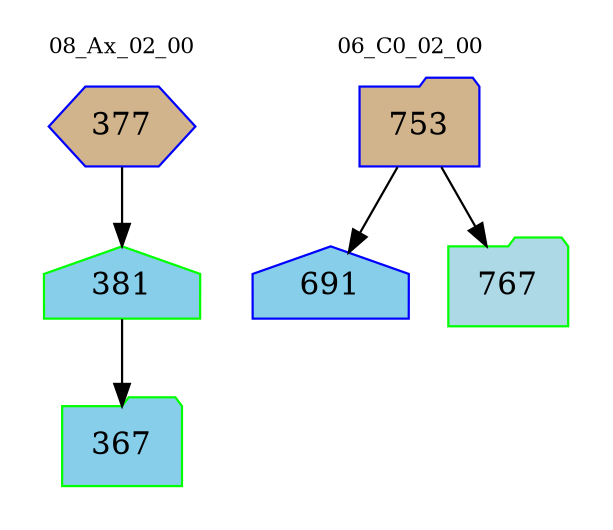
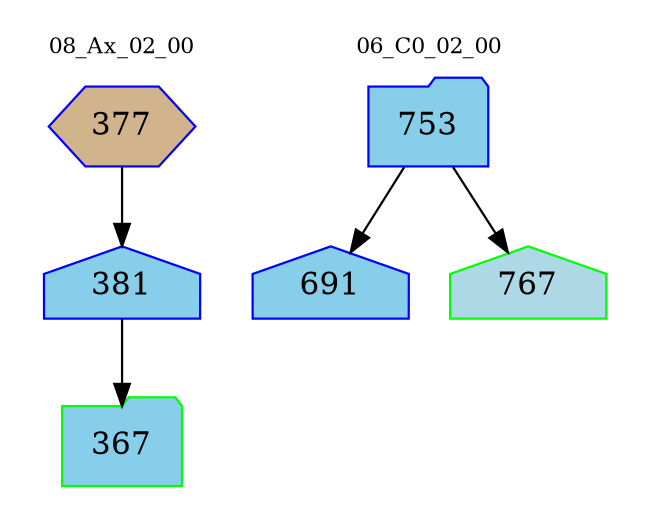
(419, 127) -> (428, 127)
(122, 286) -> (122, 286)
(508, 286) -> (528, 286)
